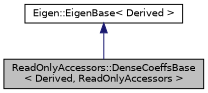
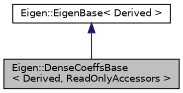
(104, 74) -> (92, 74)
